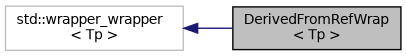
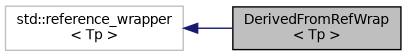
(94, 28) -> (94, 28)
